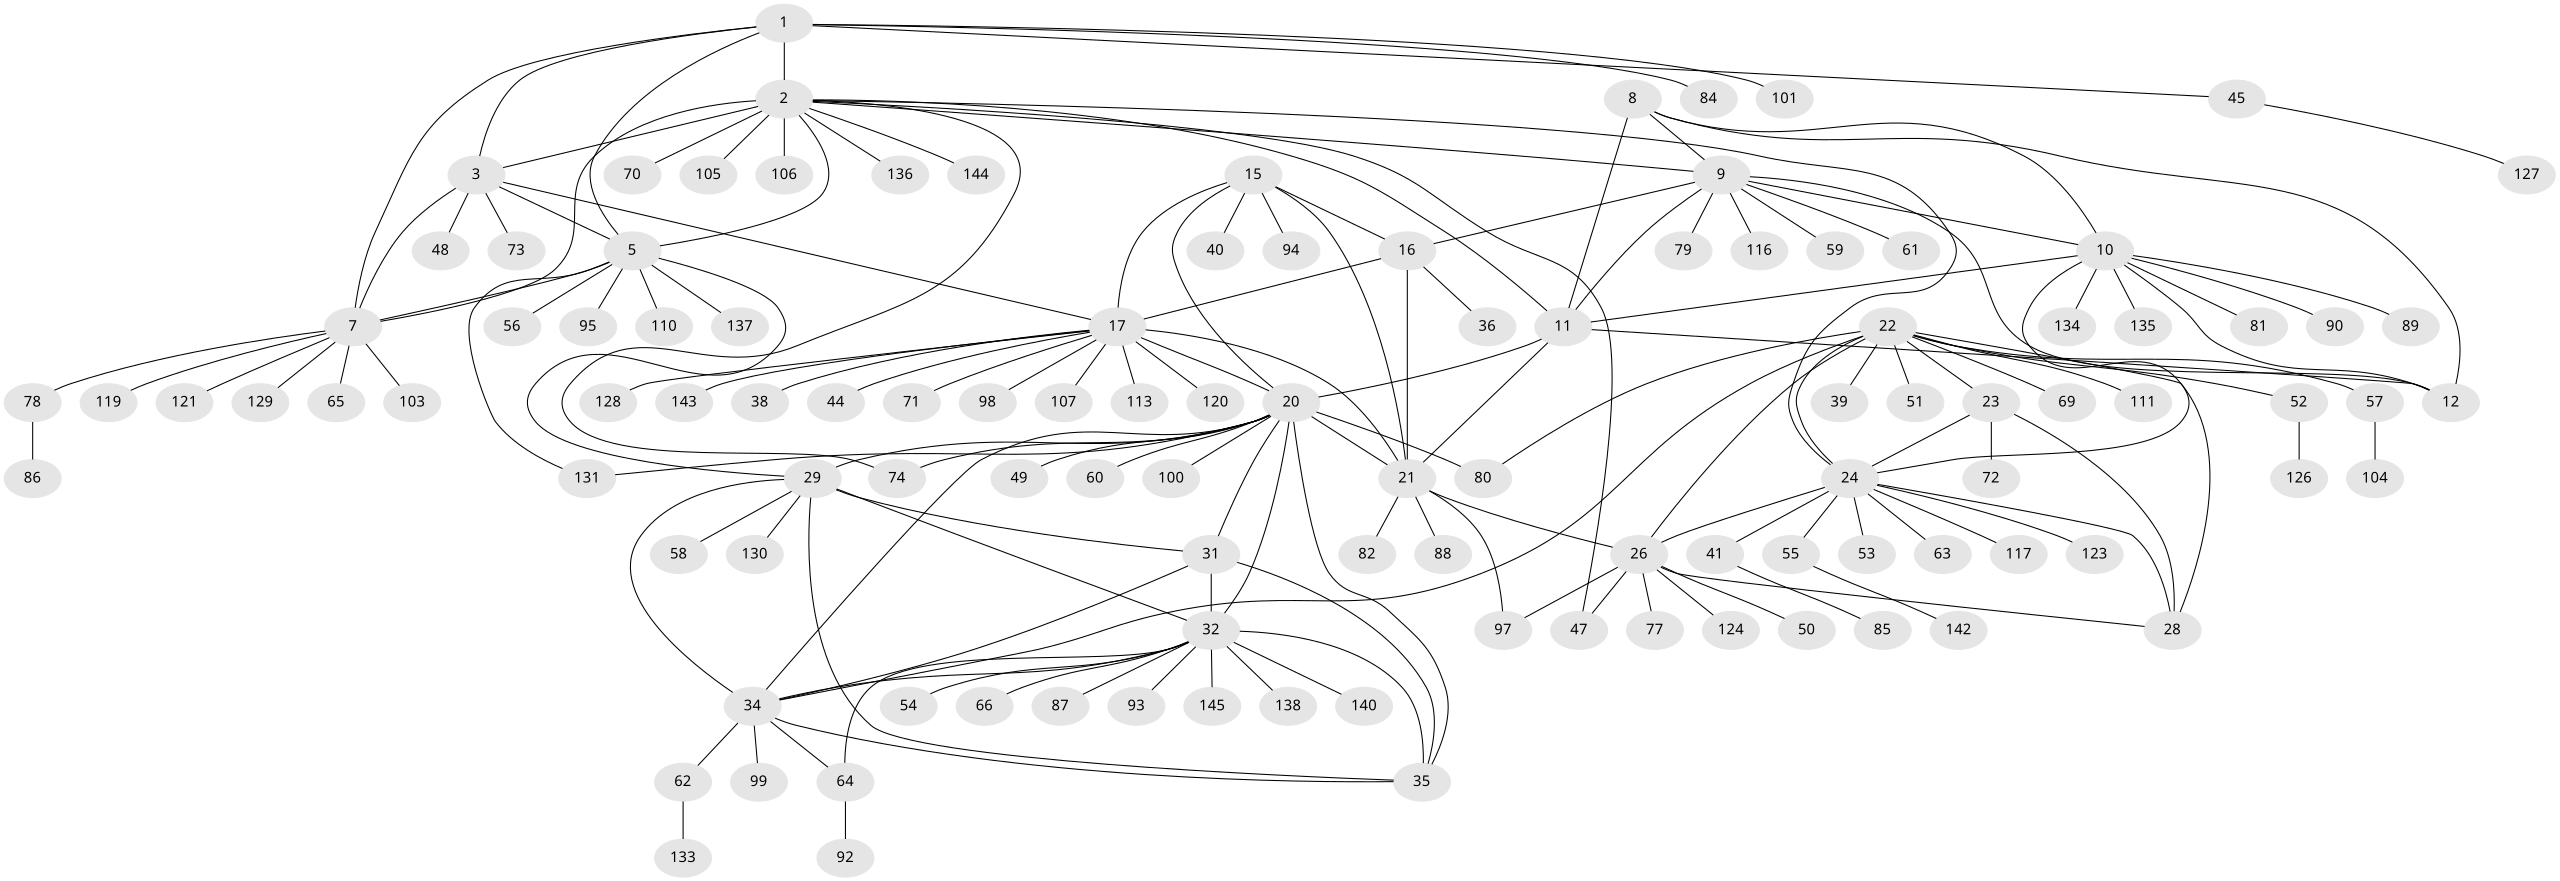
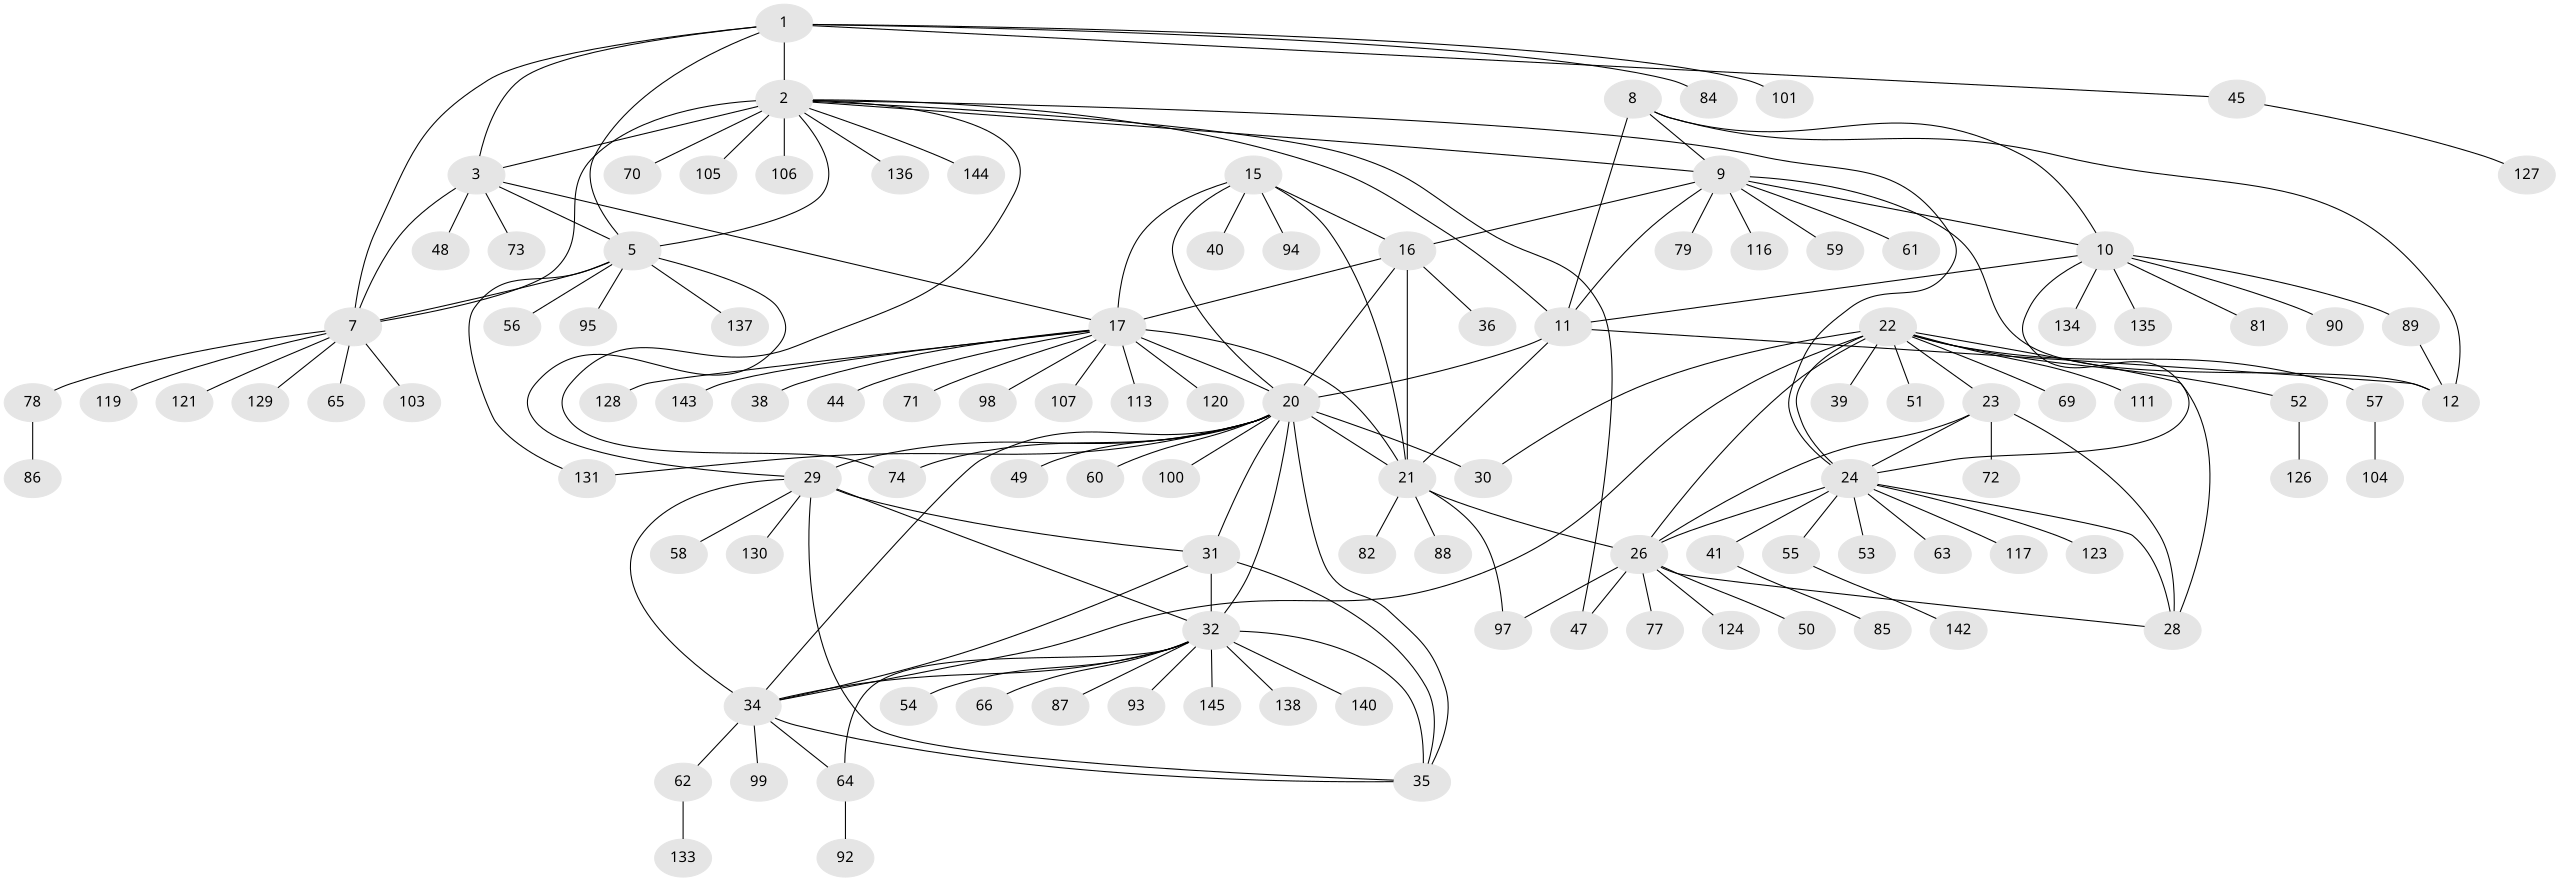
(664, 327) -> none
none -> (1349, 327)
(2254, 359) -> (2431, 365)
none -> (1808, 461)
(1483, 479) -> (1483, 479)
